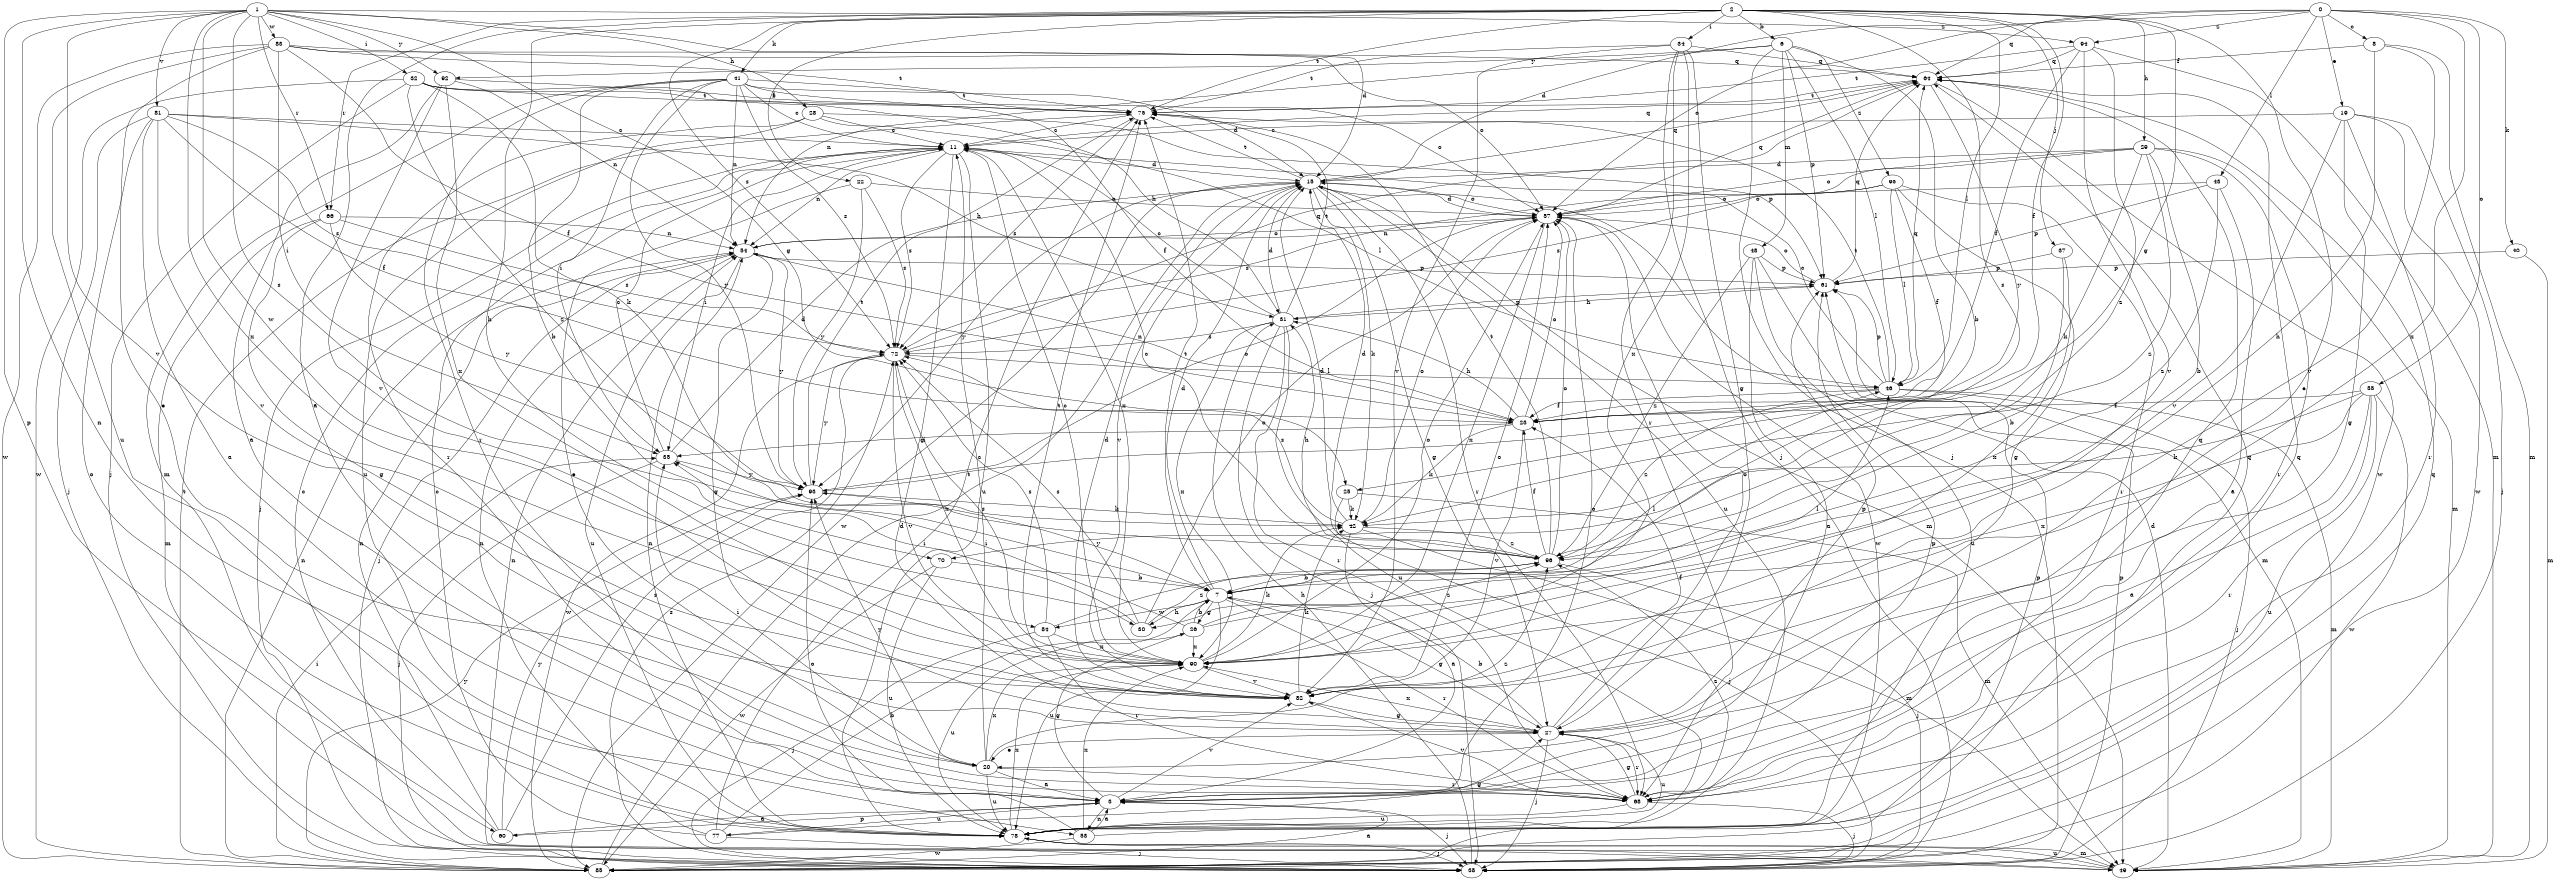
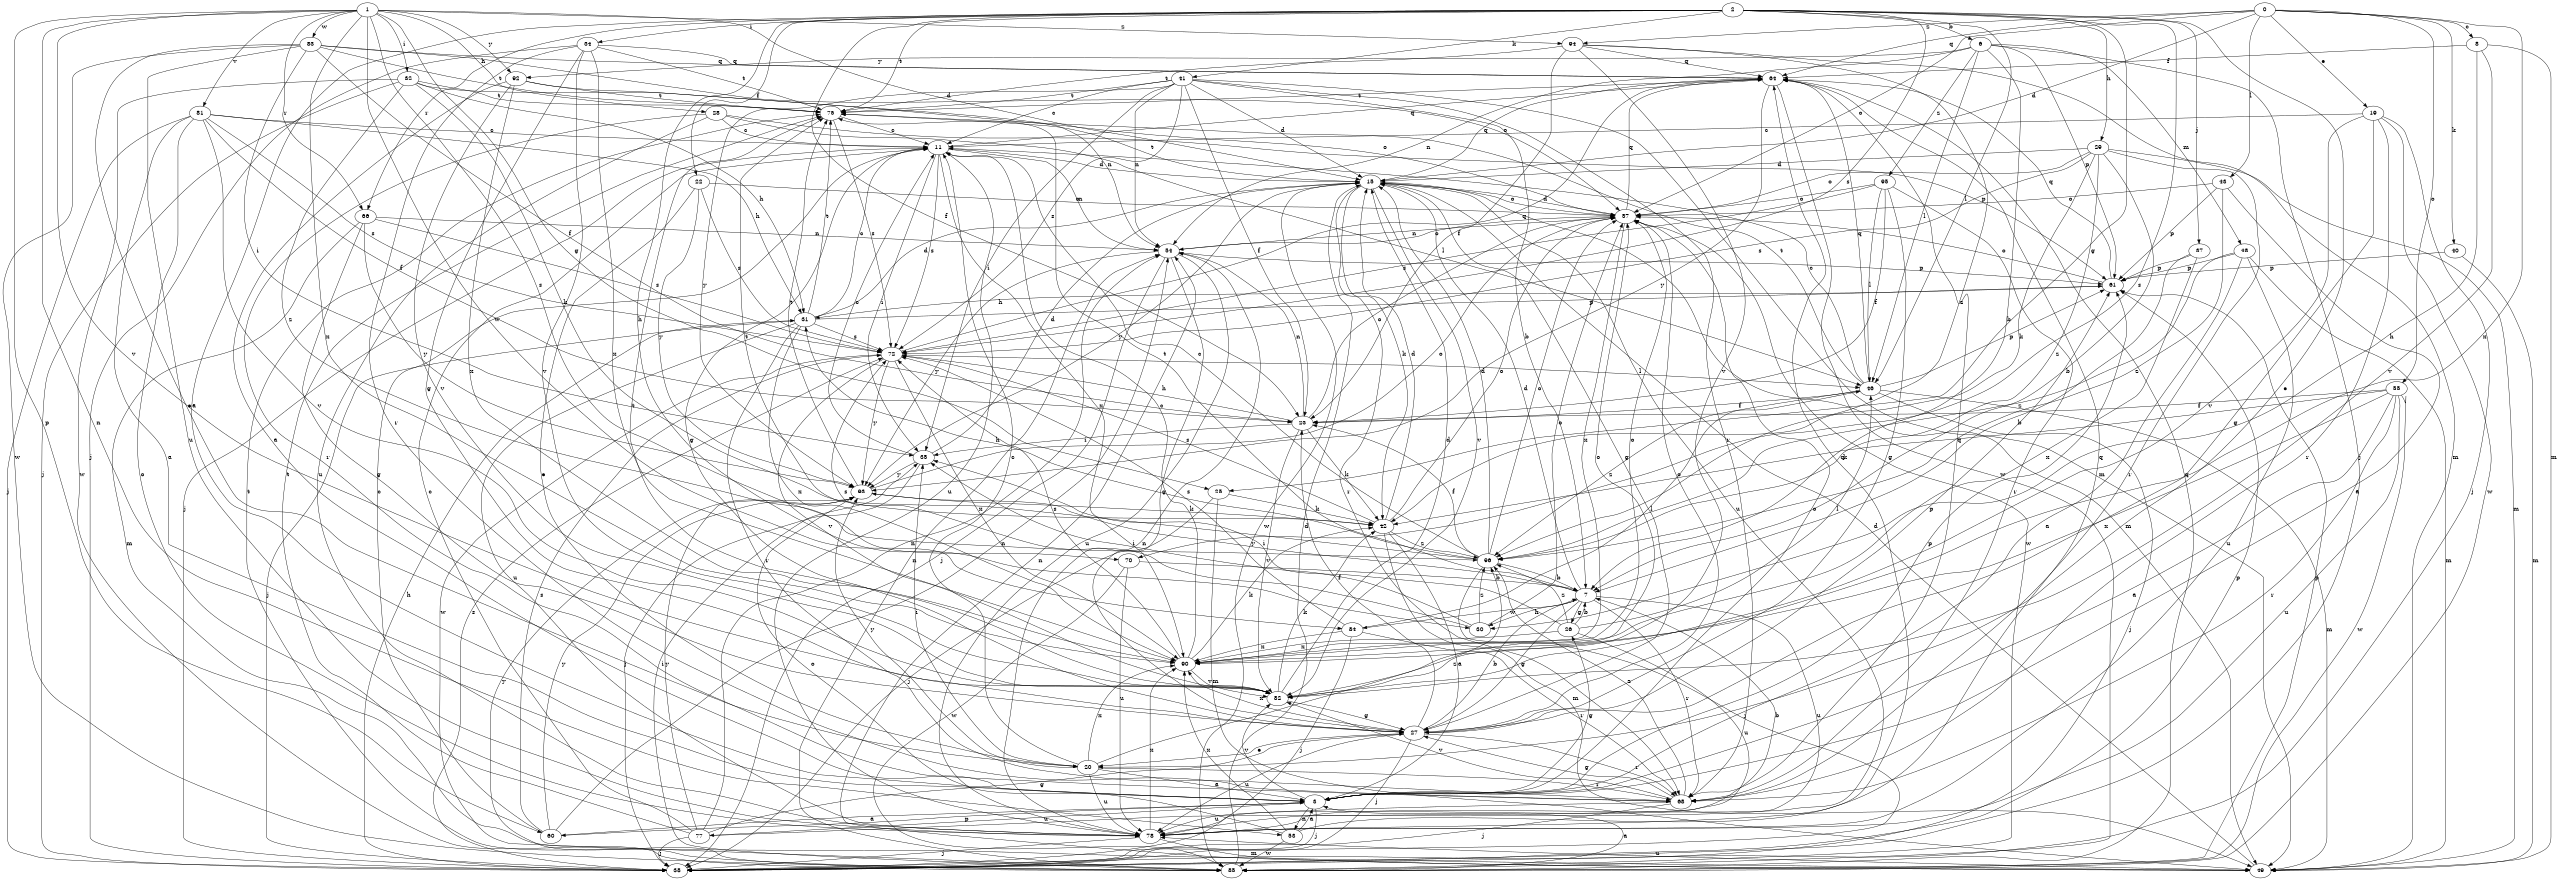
(1416, 352) -> (1100, 385)
none -> (669, 608)
